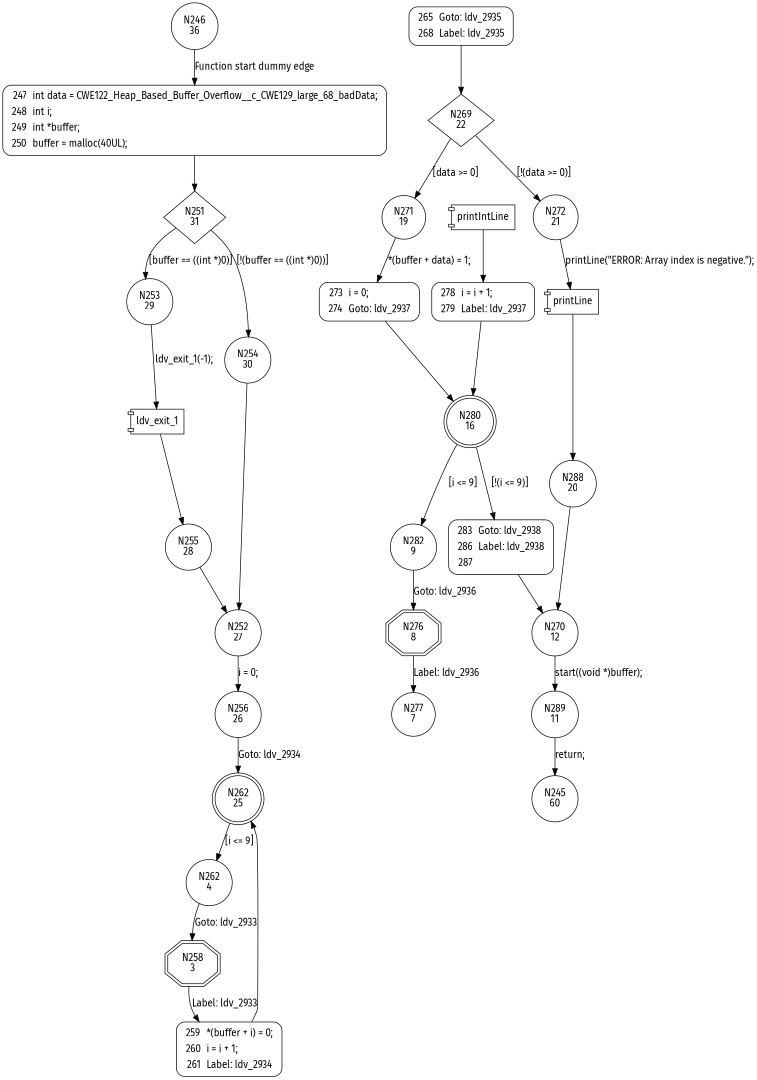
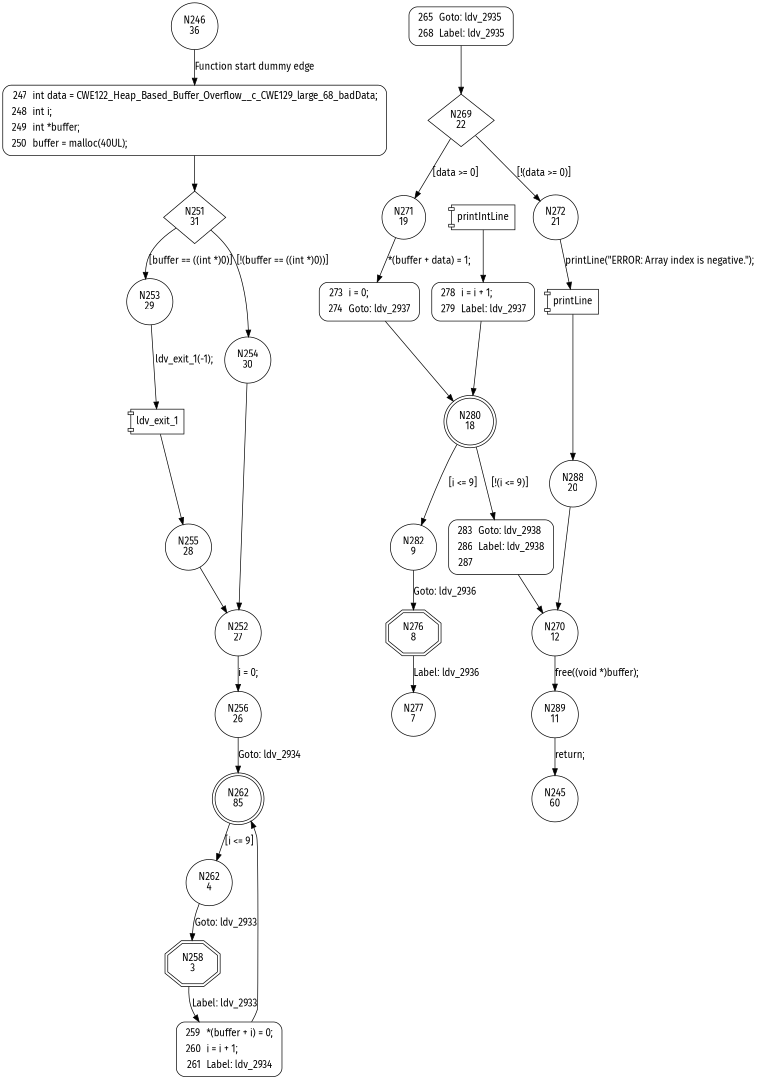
(470, 422) -> (470, 422)
(599, 673) -> (597, 673)
(238, 799) -> (238, 799)
